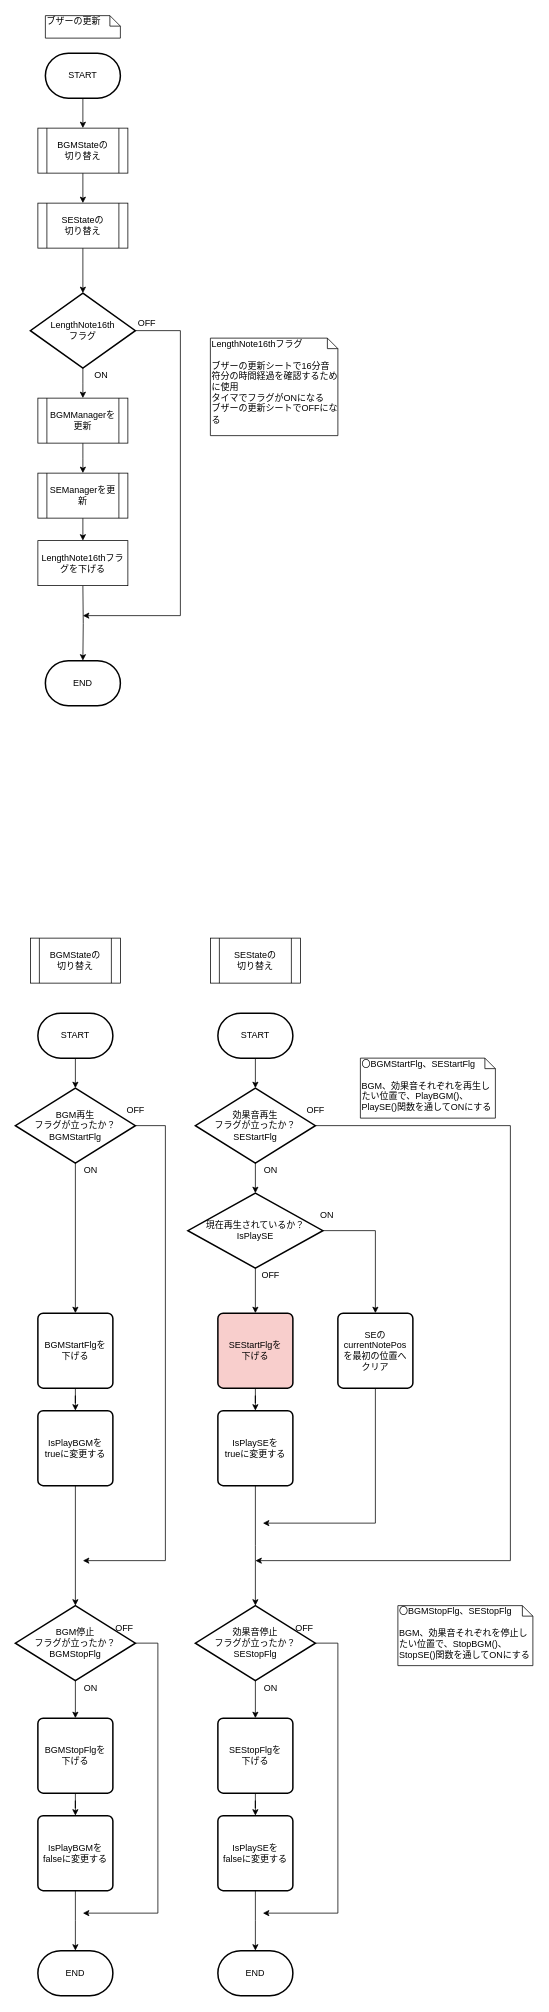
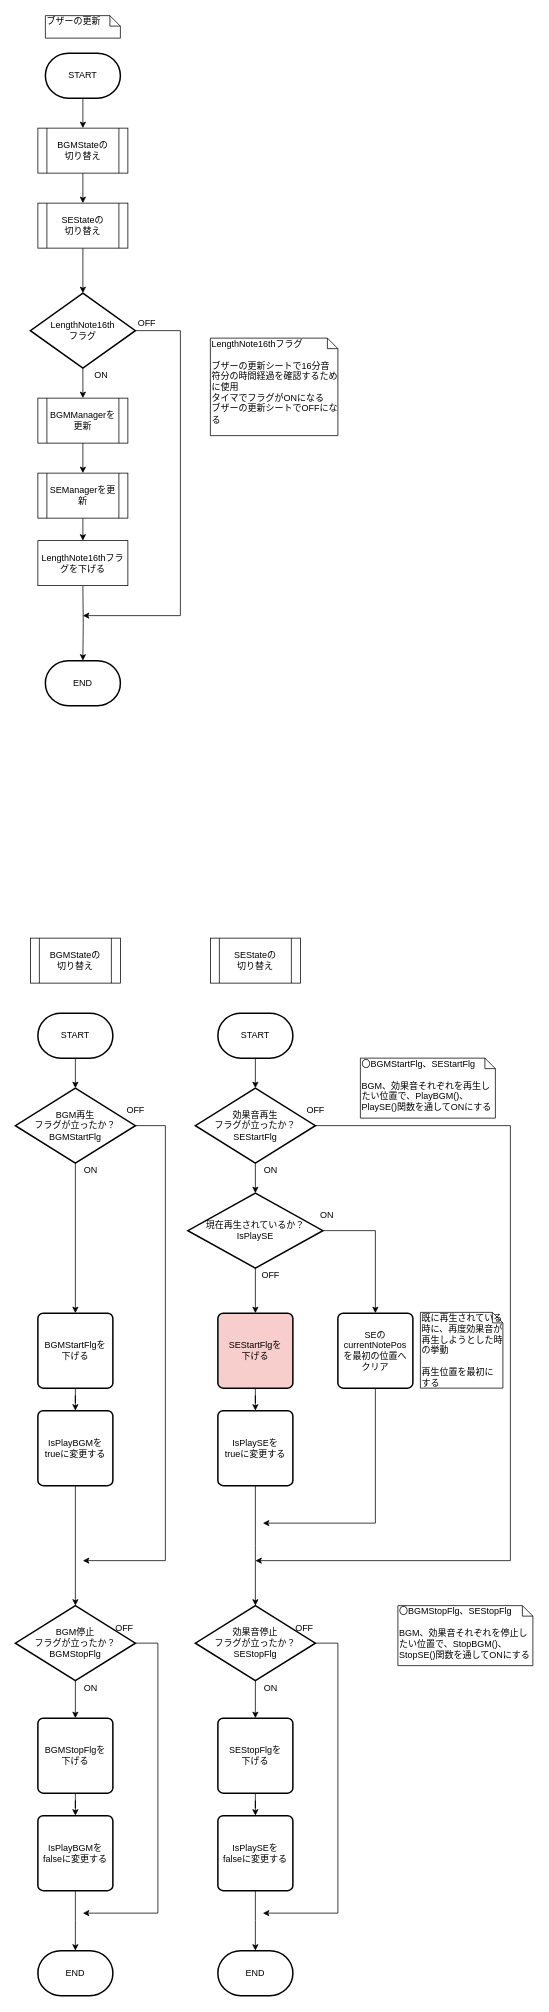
none -> (462, 1350)
